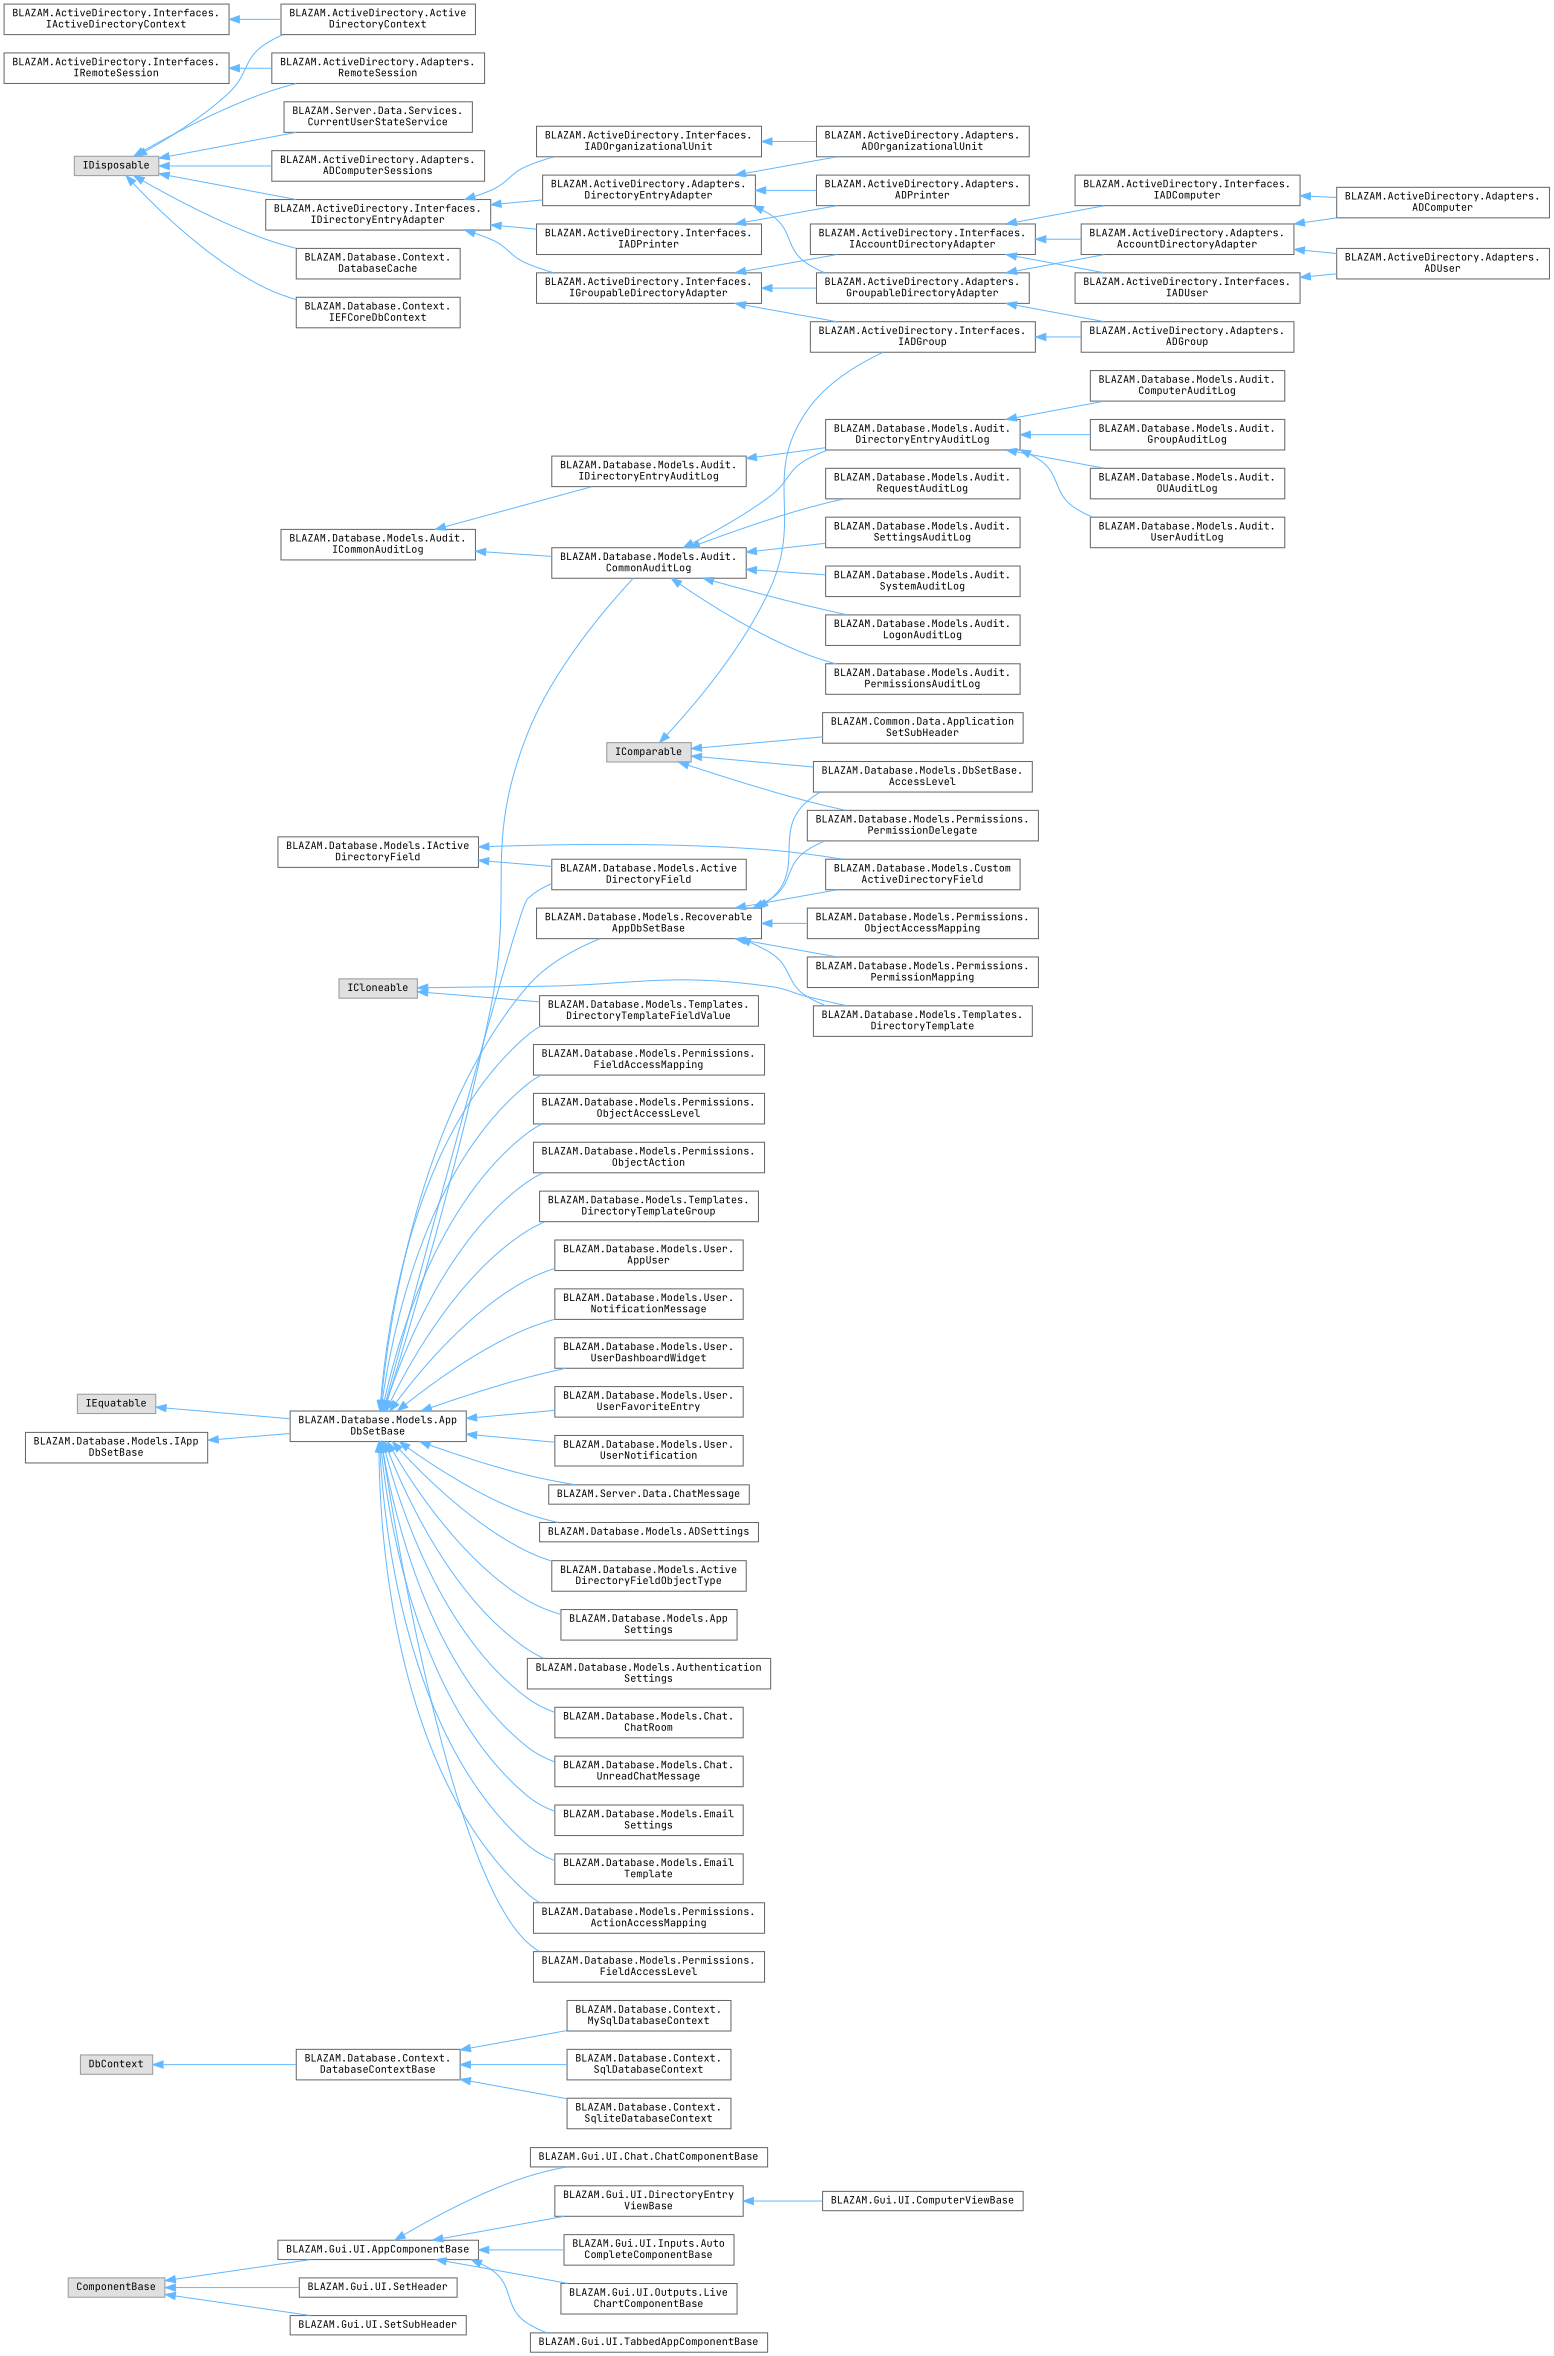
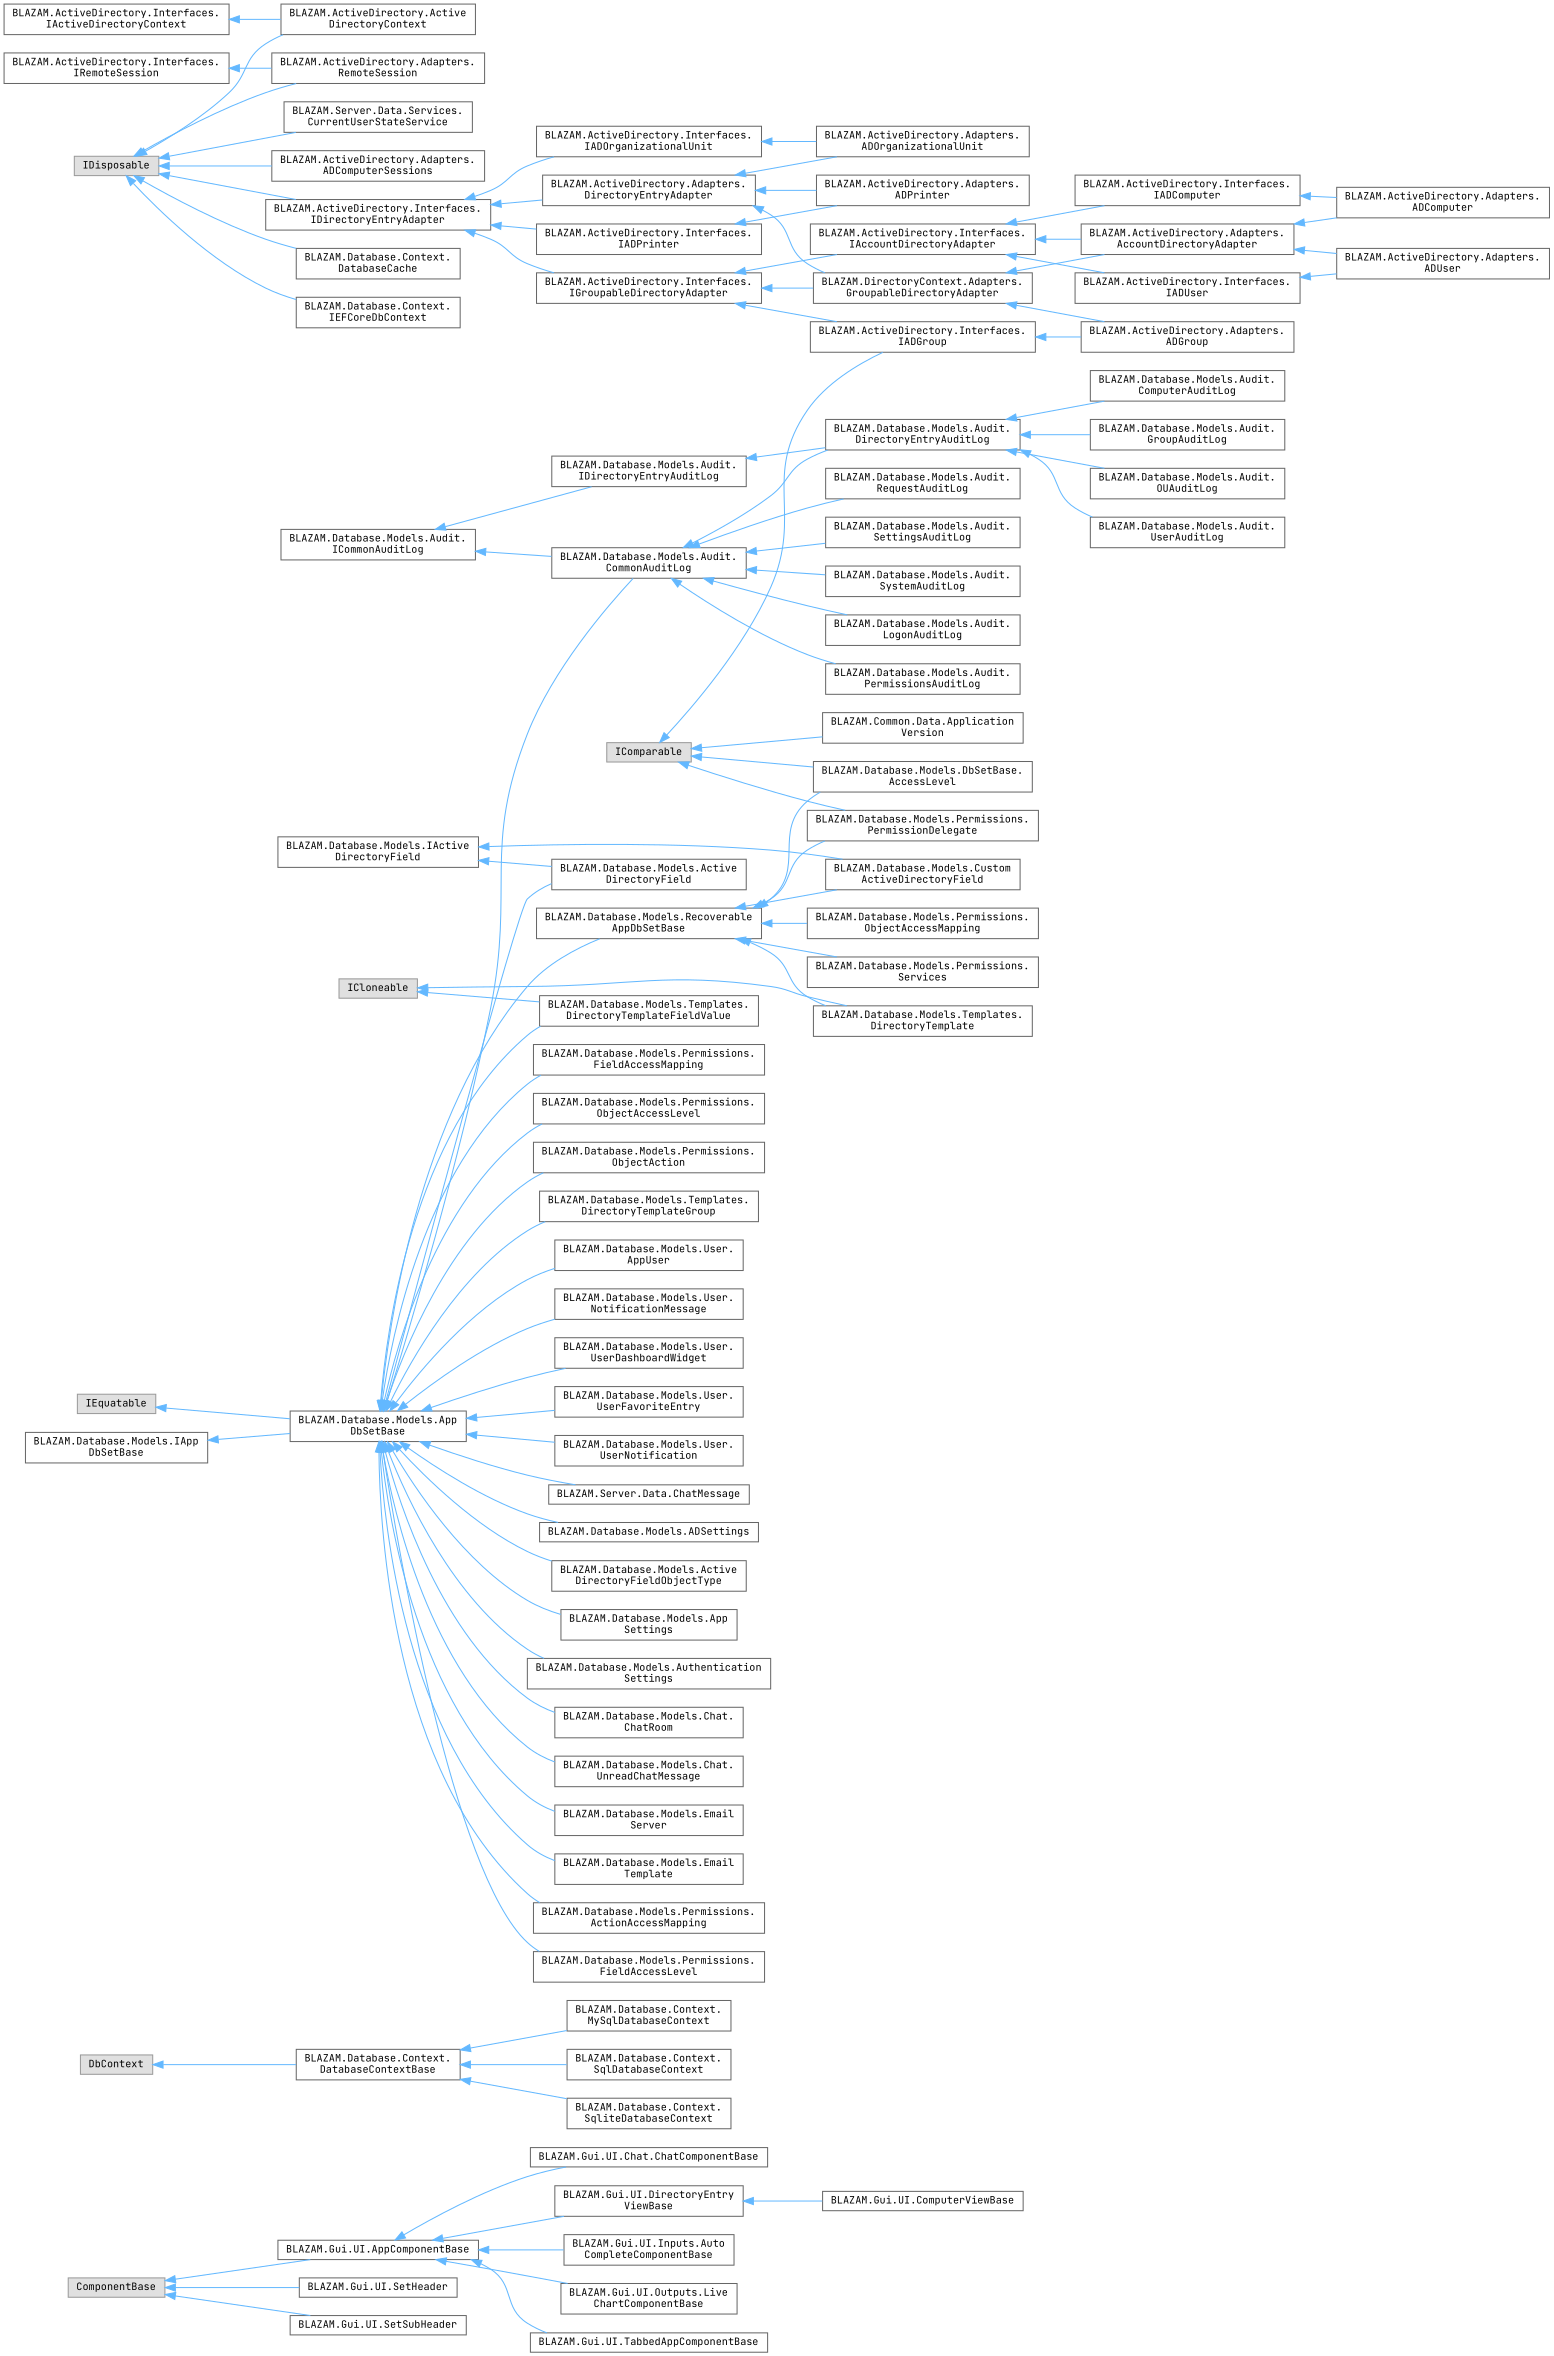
(923, 288) -> (923, 288)
(923, 728) -> (923, 728)
(923, 972) -> (923, 972)
(649, 1820) -> (649, 1820)
